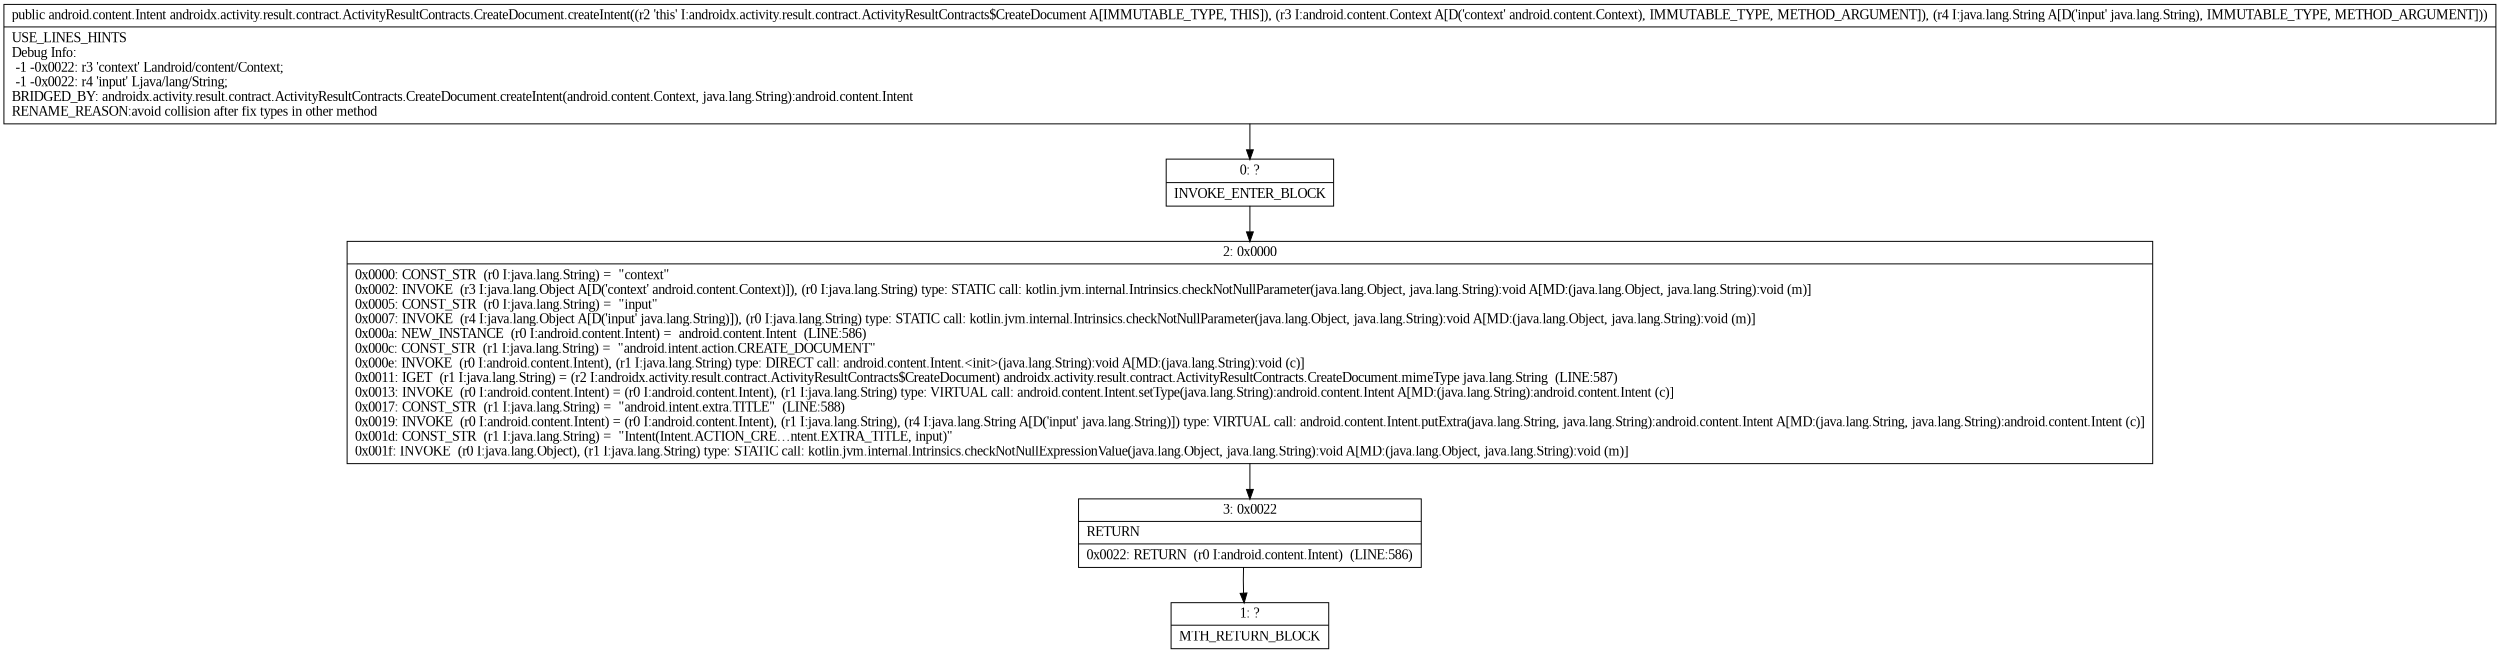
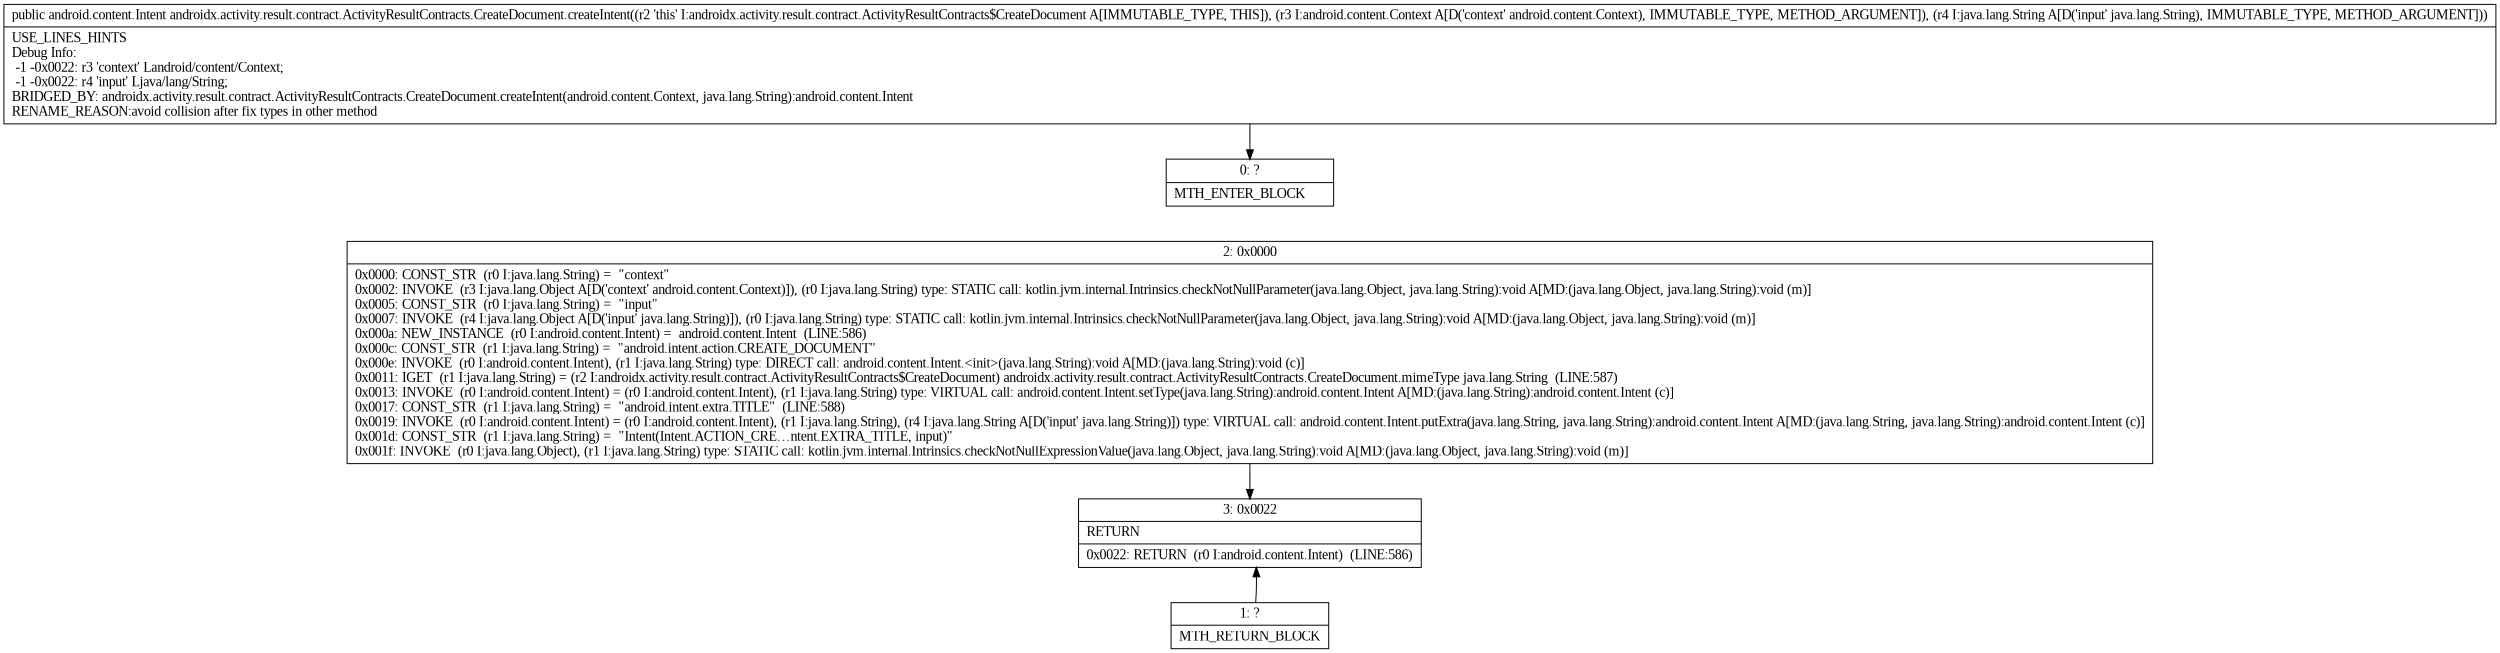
(1250, 194) -> (1240, 194)
(1250, 219) -> none
(1243, 580) -> (1256, 590)
